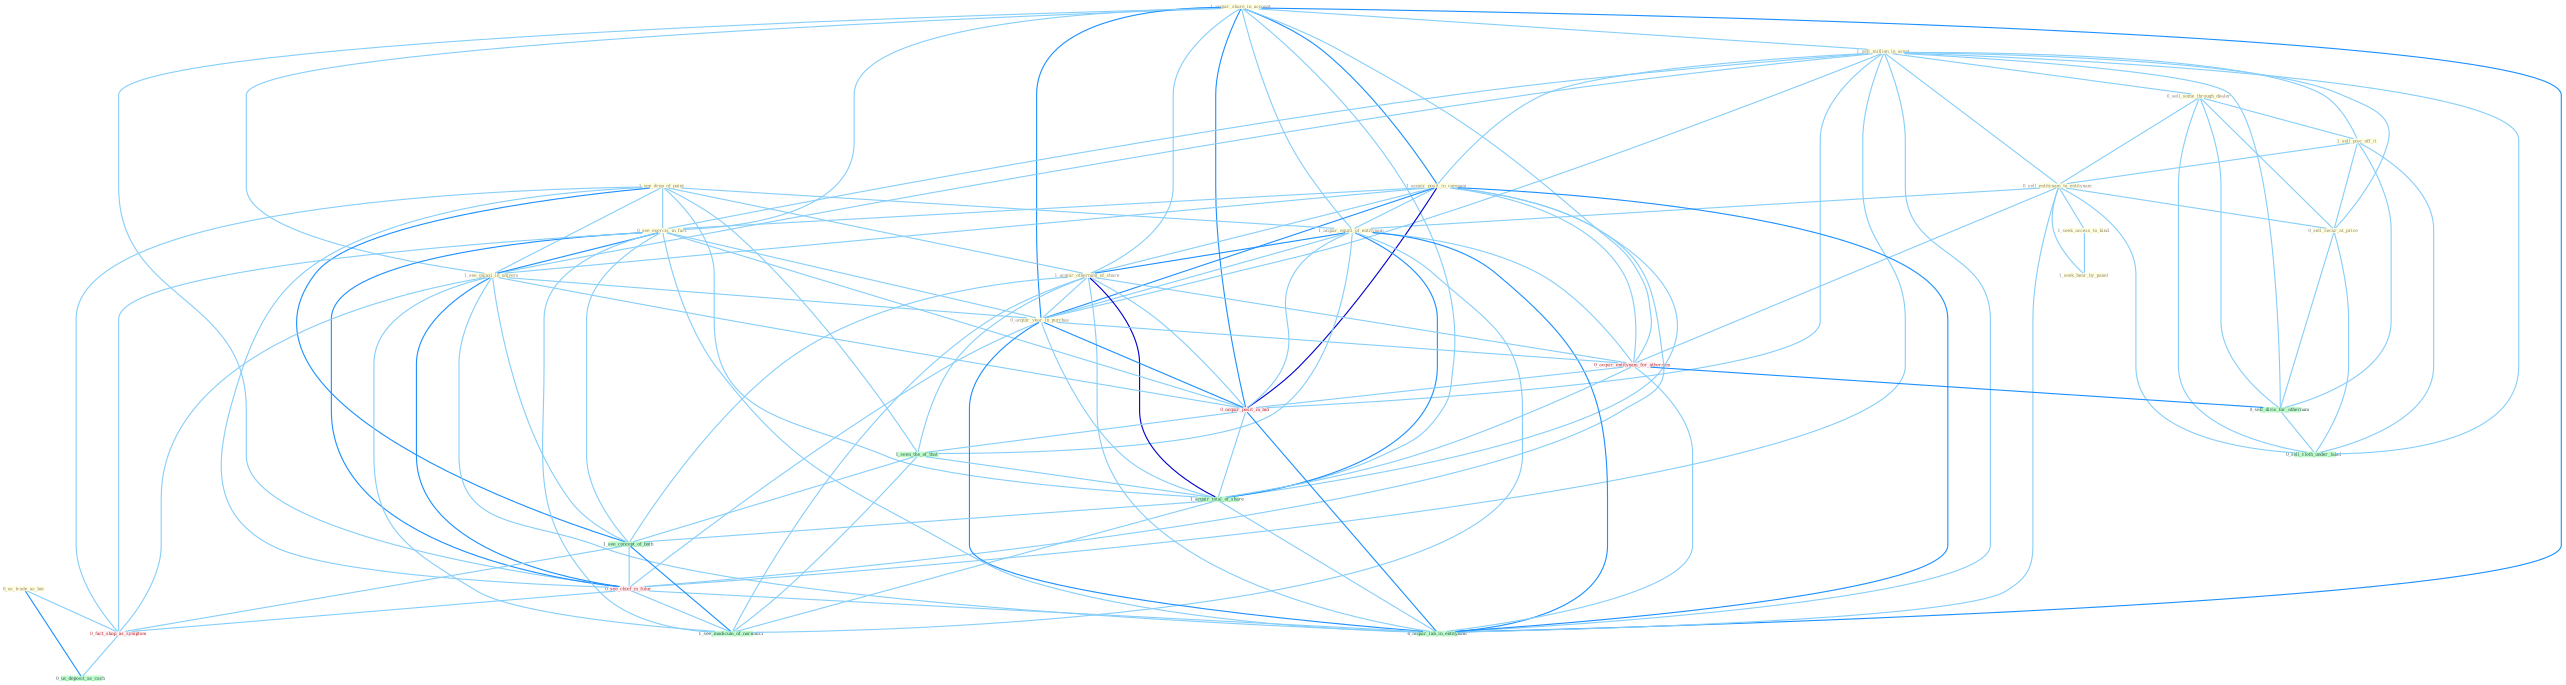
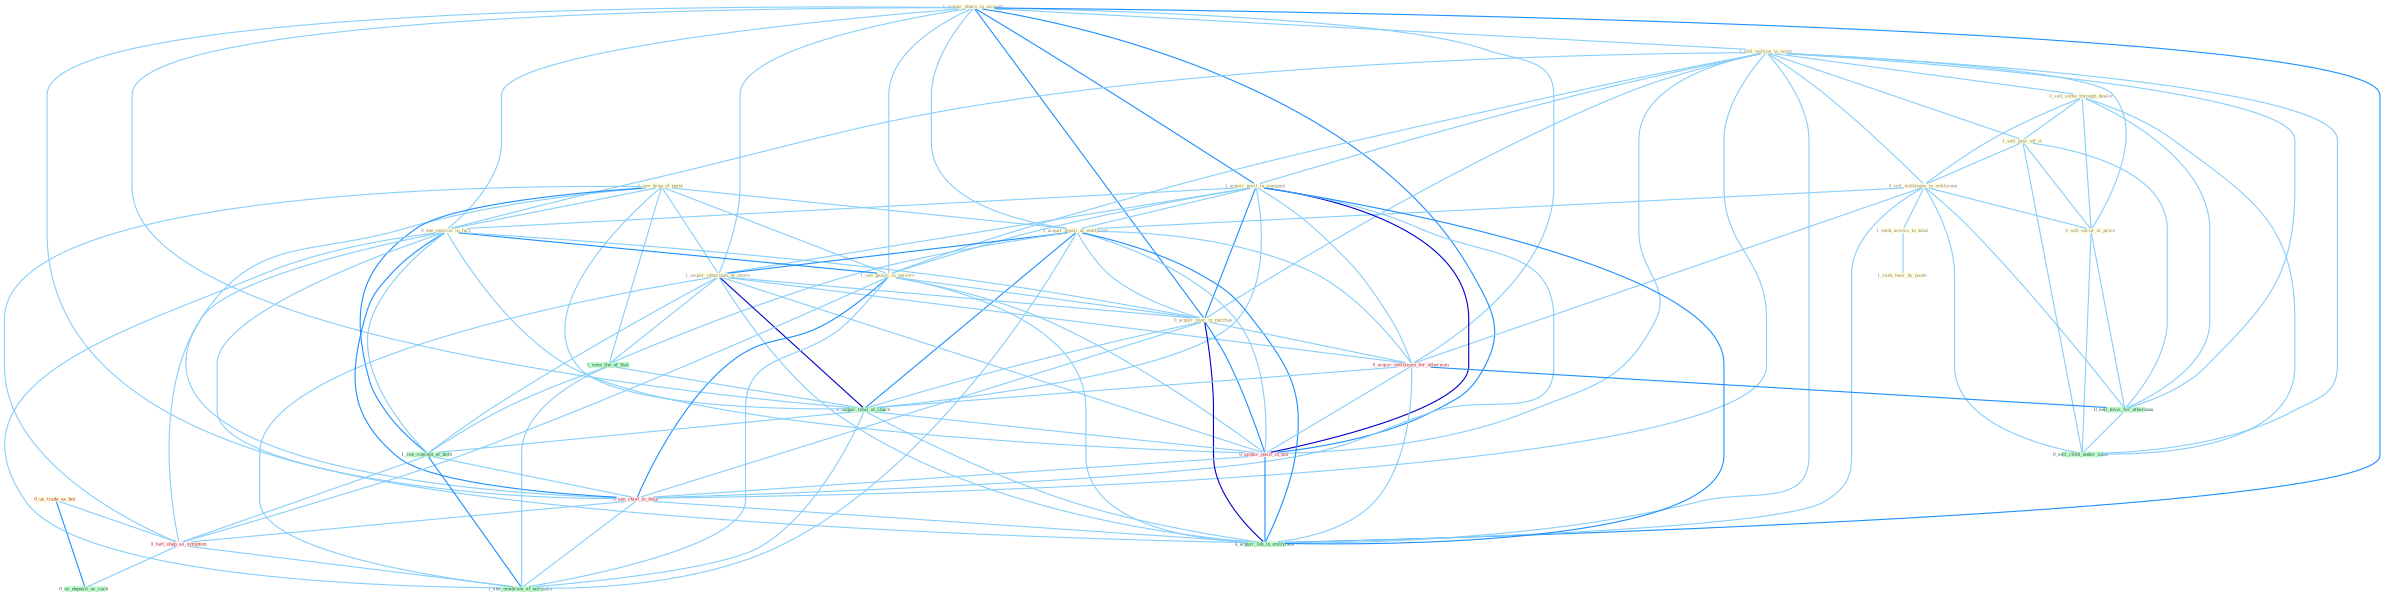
(2055, 235) -> (2030, 293)
(531, 427) -> none
(1082, 432) -> (936, 478)
none -> (350, 566)
(25, 589) -> (56, 499)
(1137, 599) -> (1213, 428)
